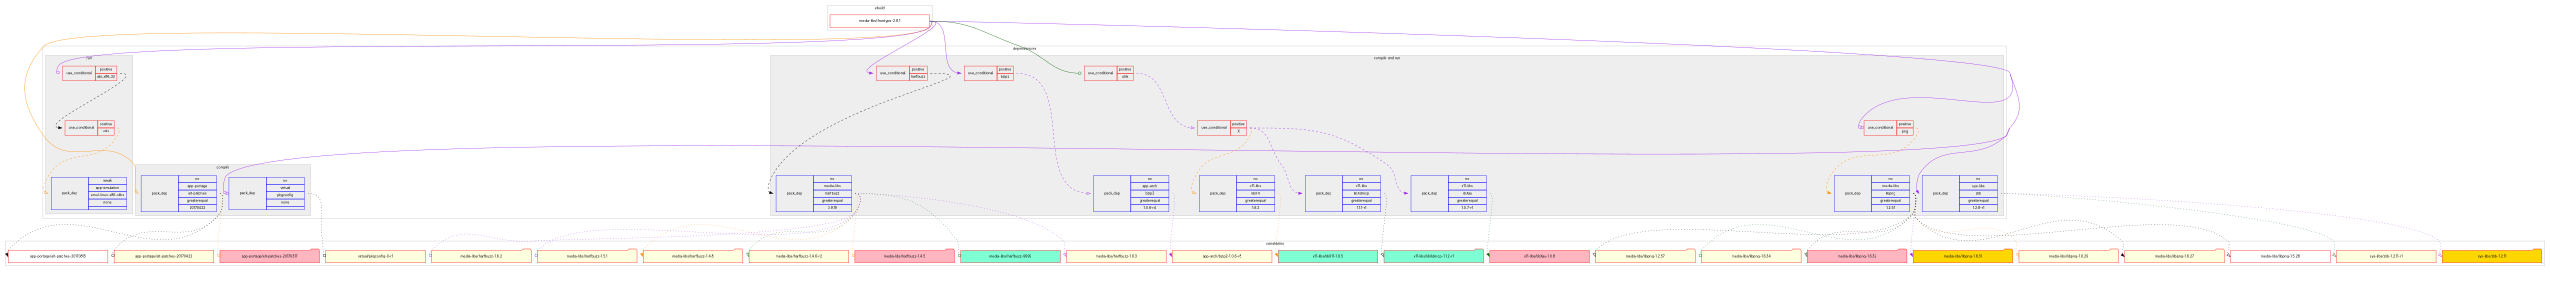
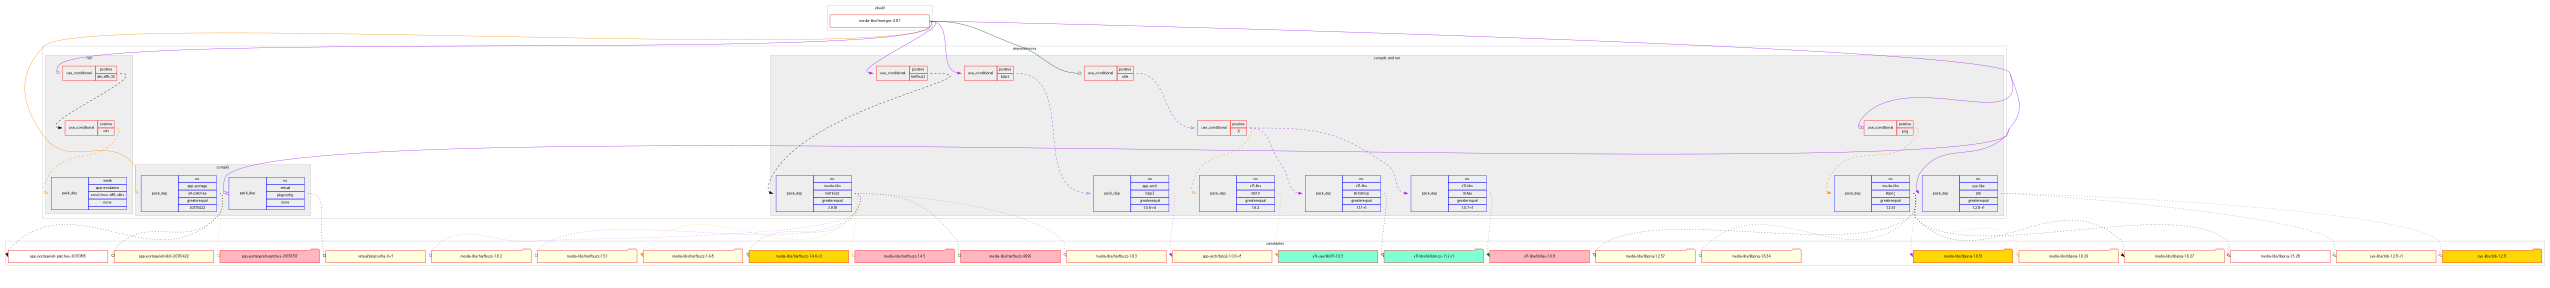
(164, 257) -> (164, 257)
(799, 257) -> (799, 257)
(1011, 257) -> (1011, 257)
(1328, 257) -> (1328, 257)
(1857, 257) -> none
